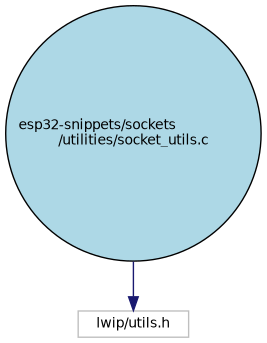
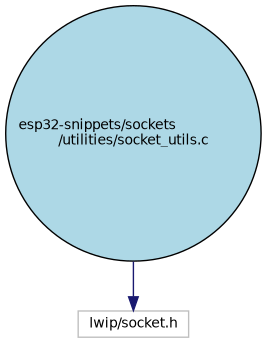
(133, 324) -> (133, 324)
